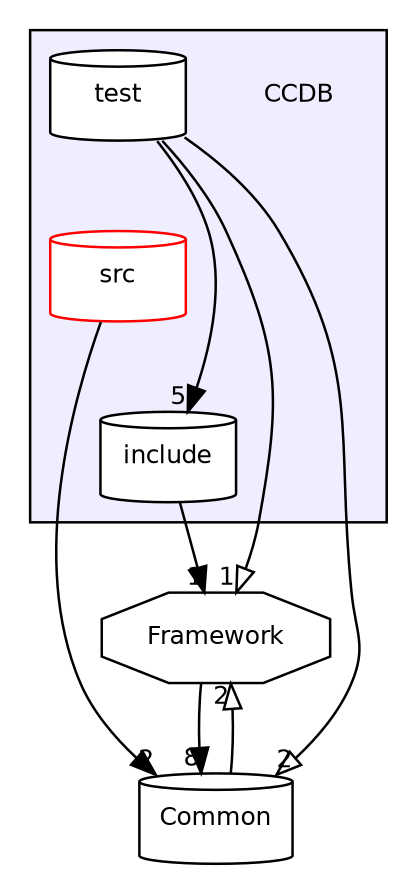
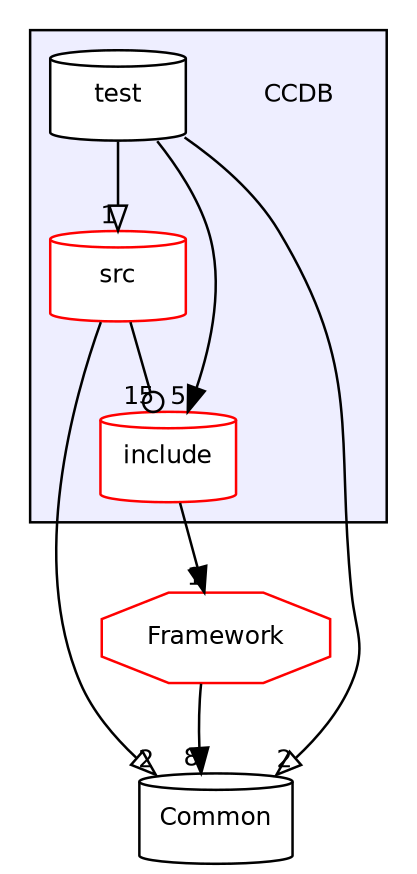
(267, 342) -> (118, 174)
none -> (140, 357)
(168, 457) -> (168, 457)
(57, 548) -> (57, 548)
(216, 638) -> (216, 638)
(233, 741) -> none
